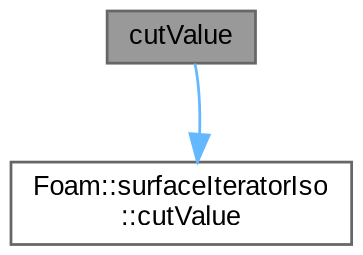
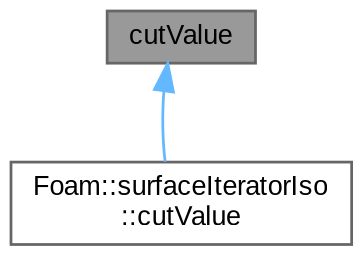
(199, 99) -> (163, 126)
